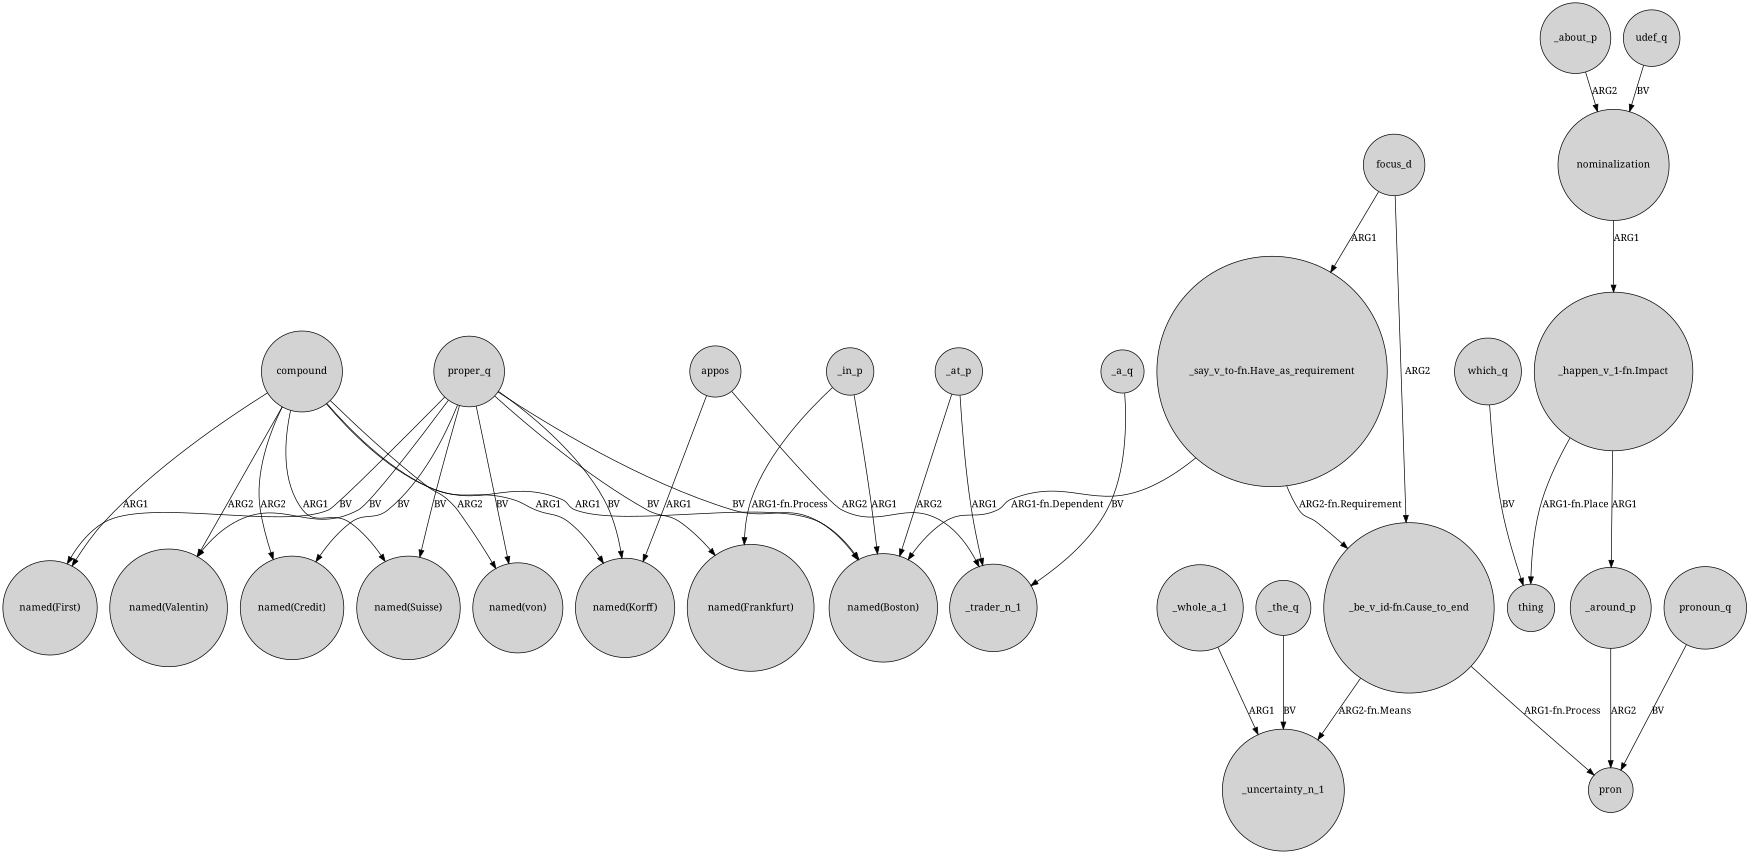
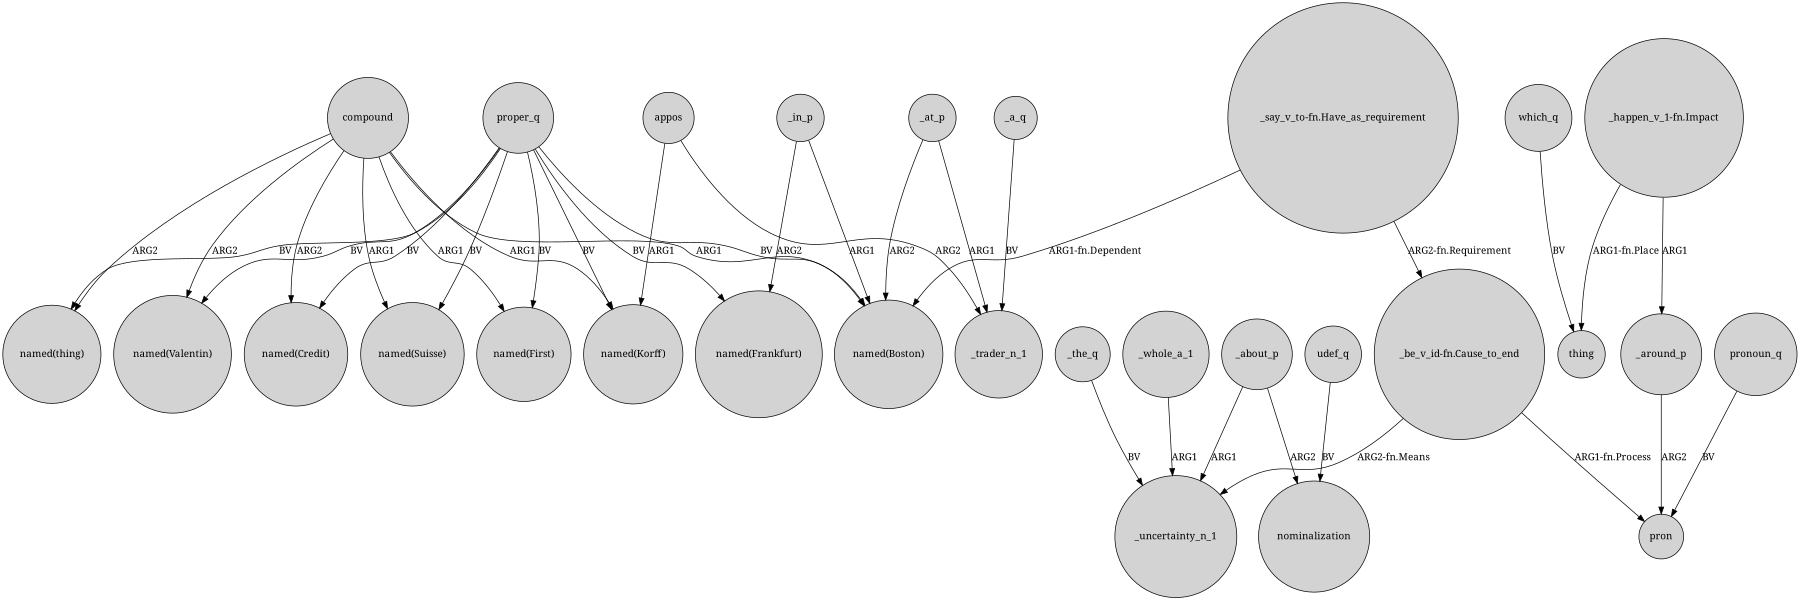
(1394, 165) -> none
(1614, 253) -> none
none -> (1223, 430)
(790, 505) -> (790, 251)
(518, 608) -> (52, 354)
